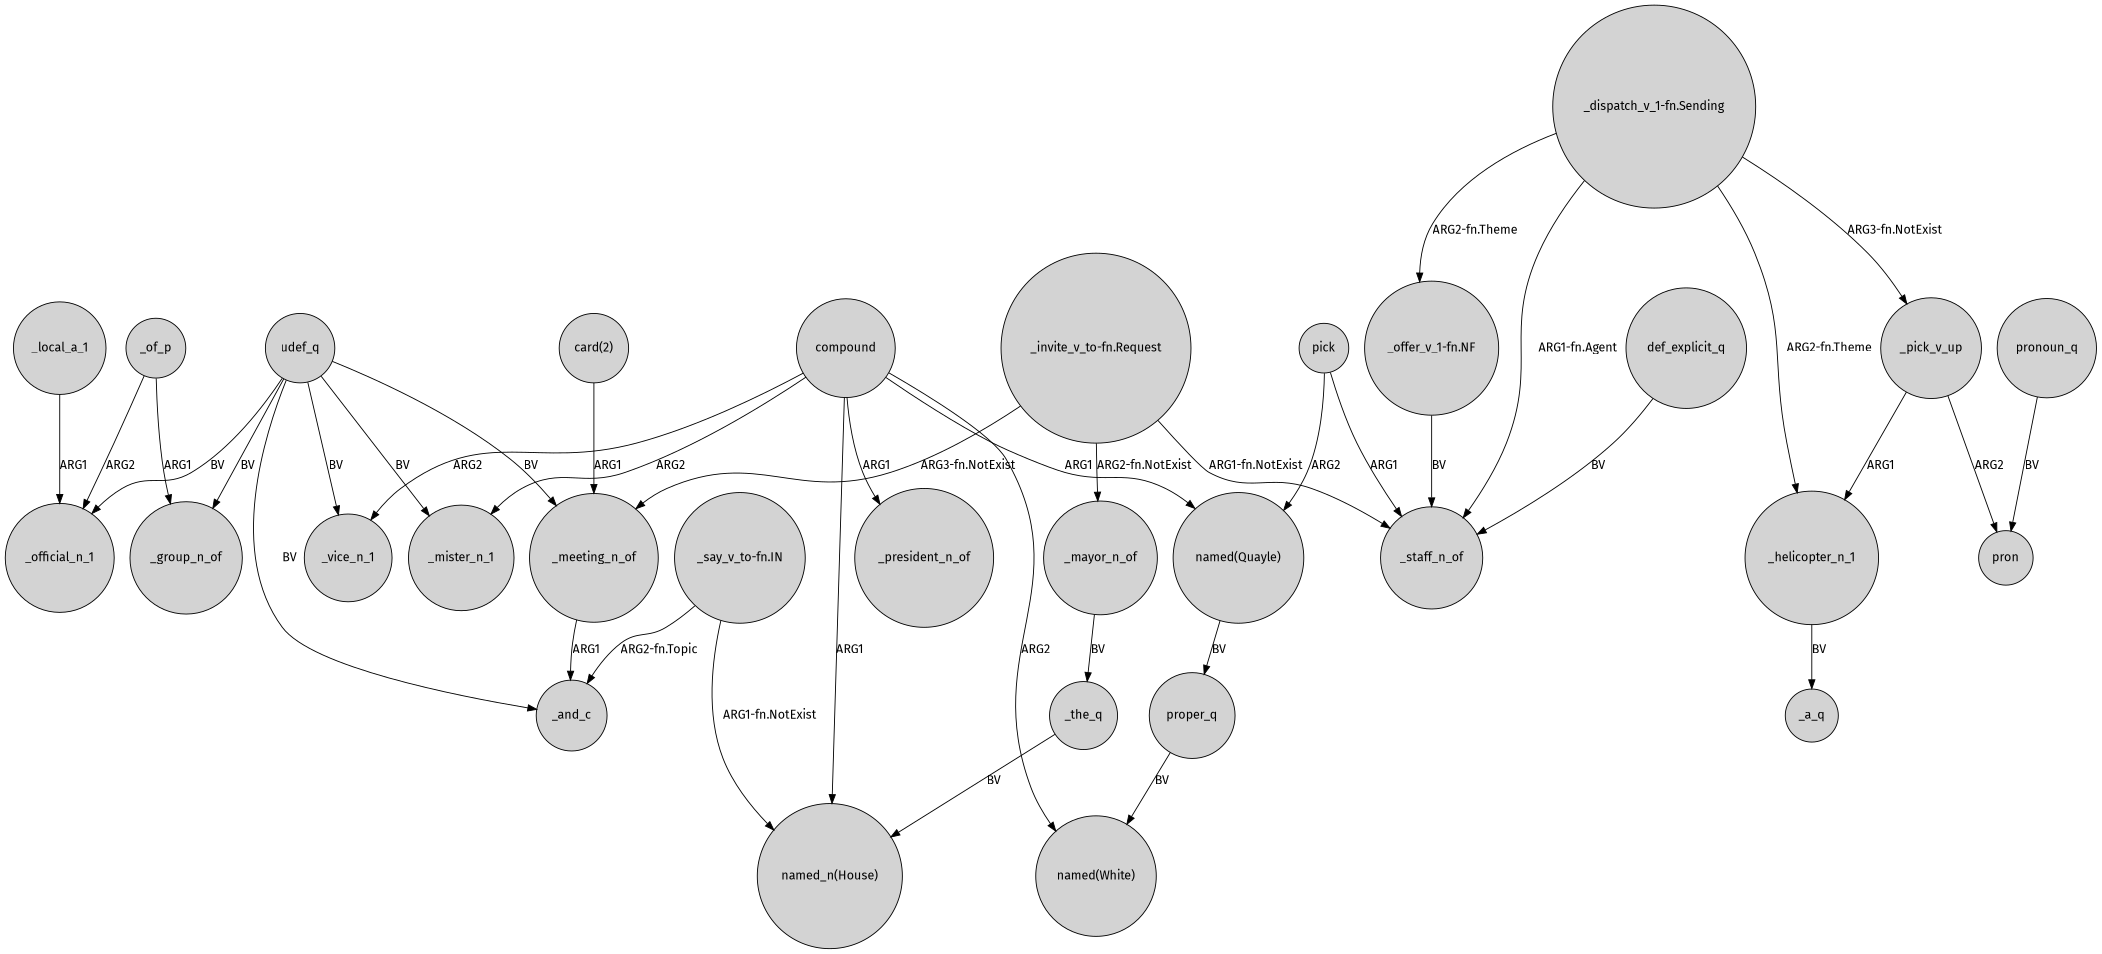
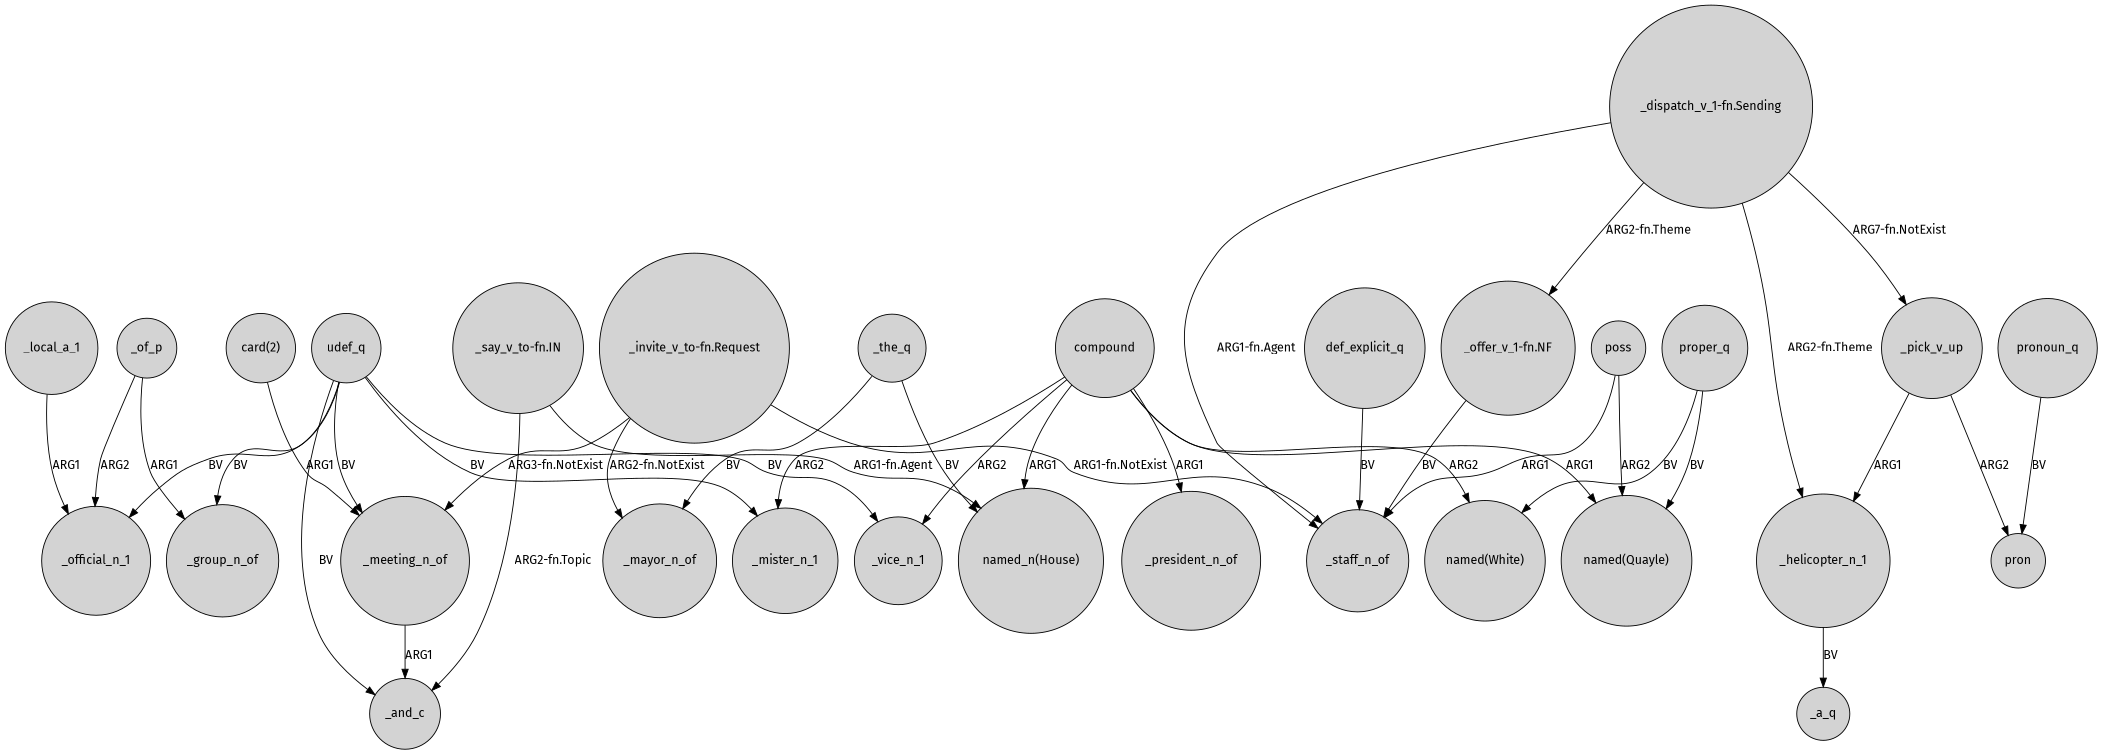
(1895, 231) -> (1900, 231)
(1324, 348) -> (1619, 348)
(1213, 643) -> (1693, 448)
(1091, 644) -> (783, 449)
(770, 716) -> (893, 466)
